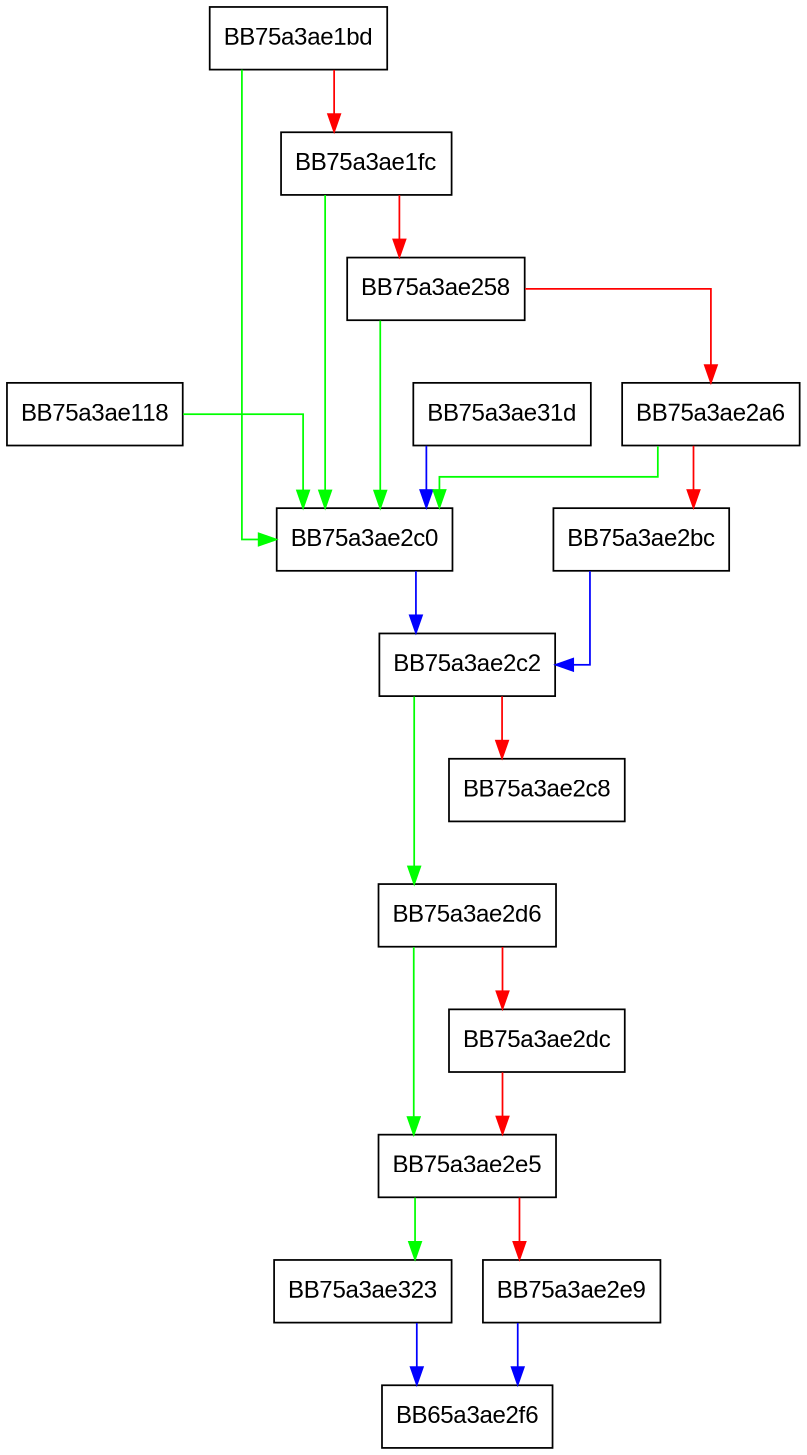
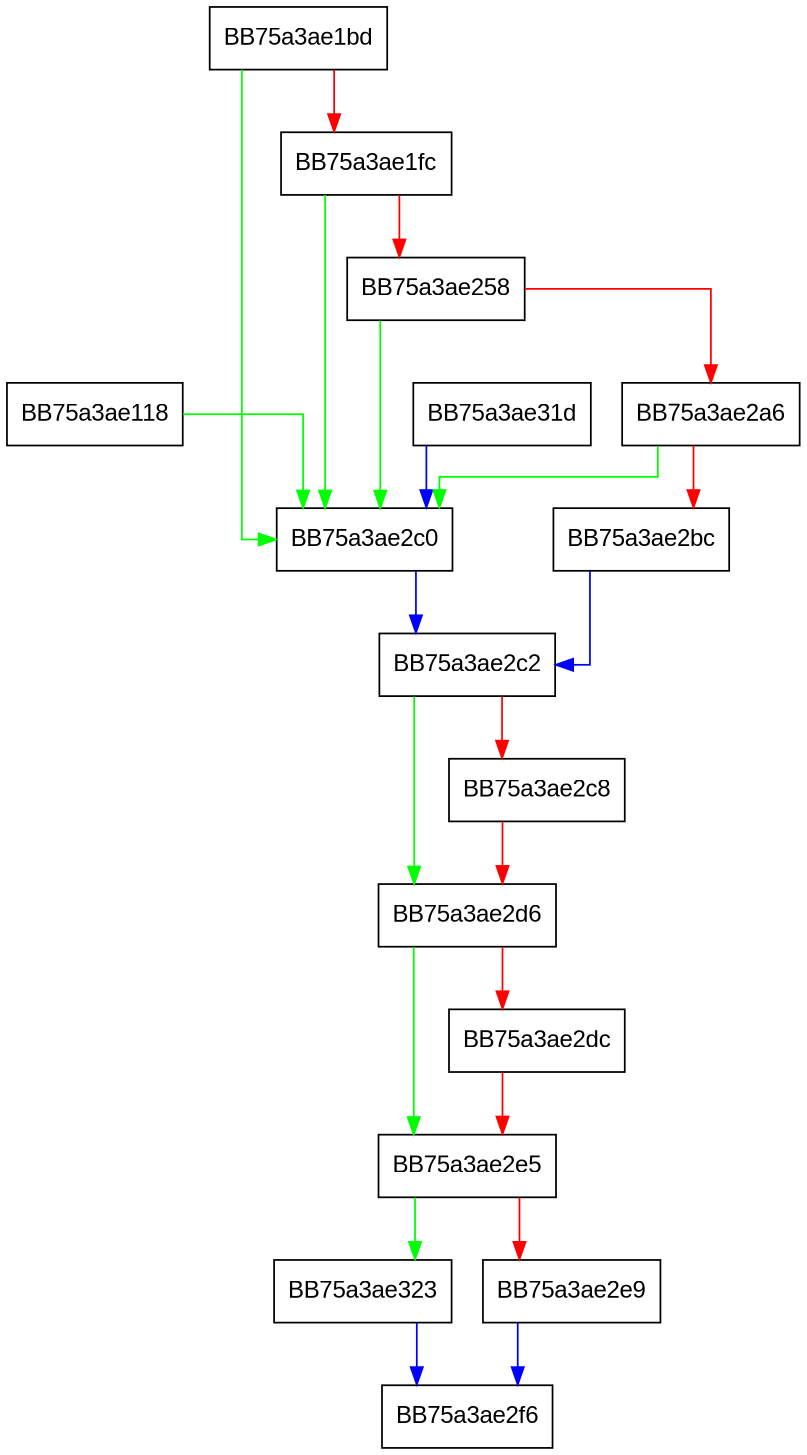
none -> (503, 844)
(467, 1417) -> (467, 1417)
